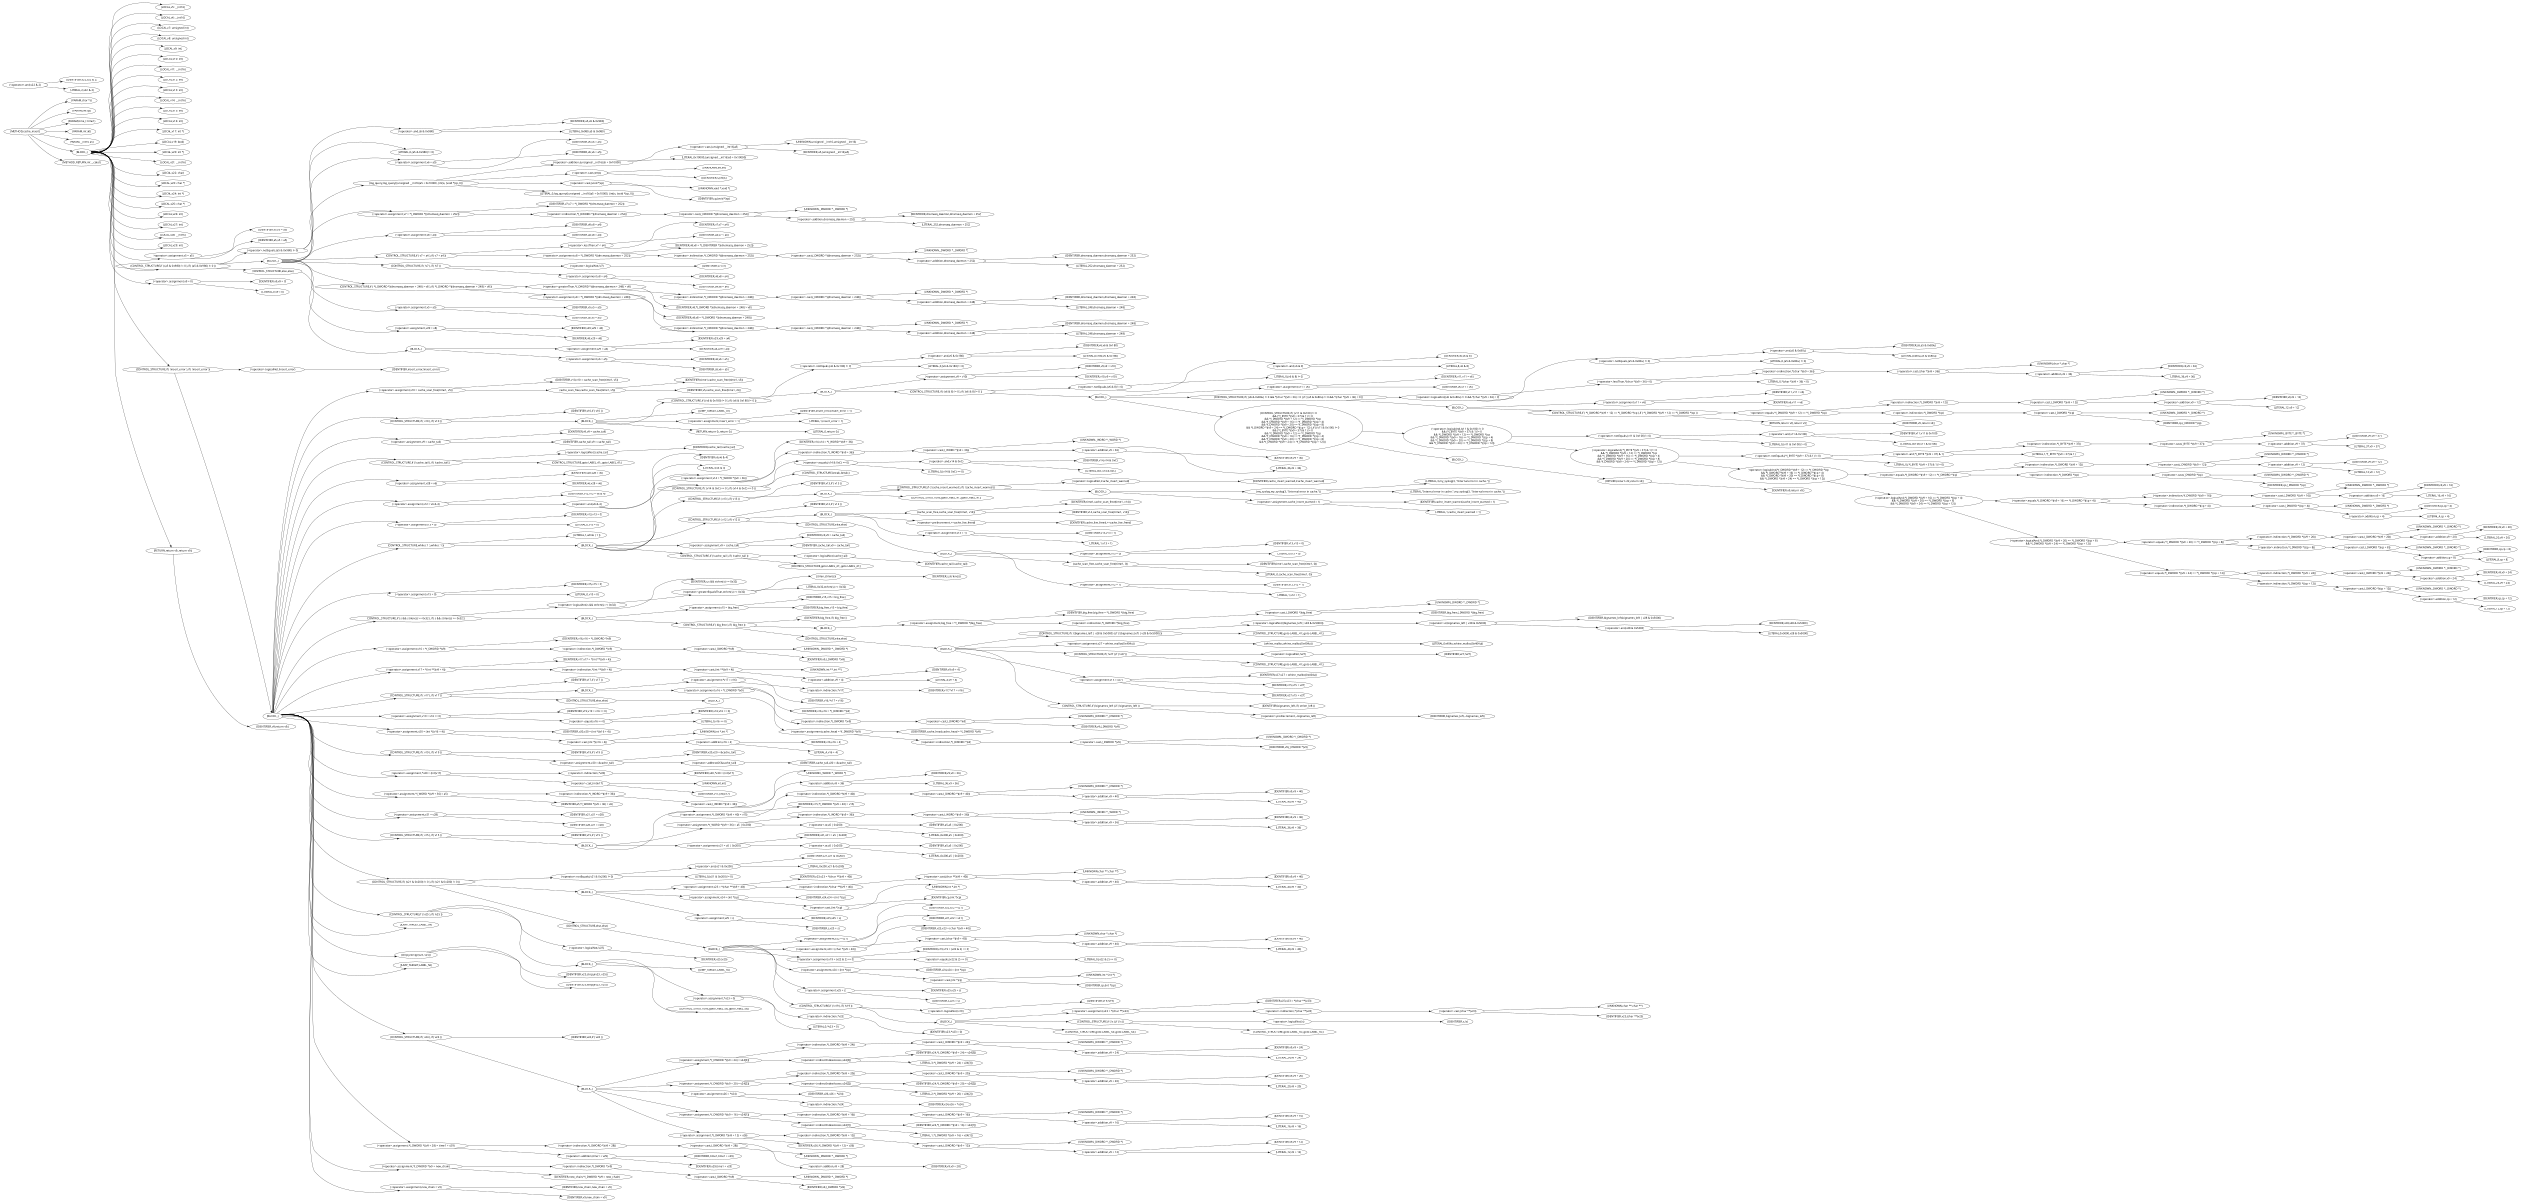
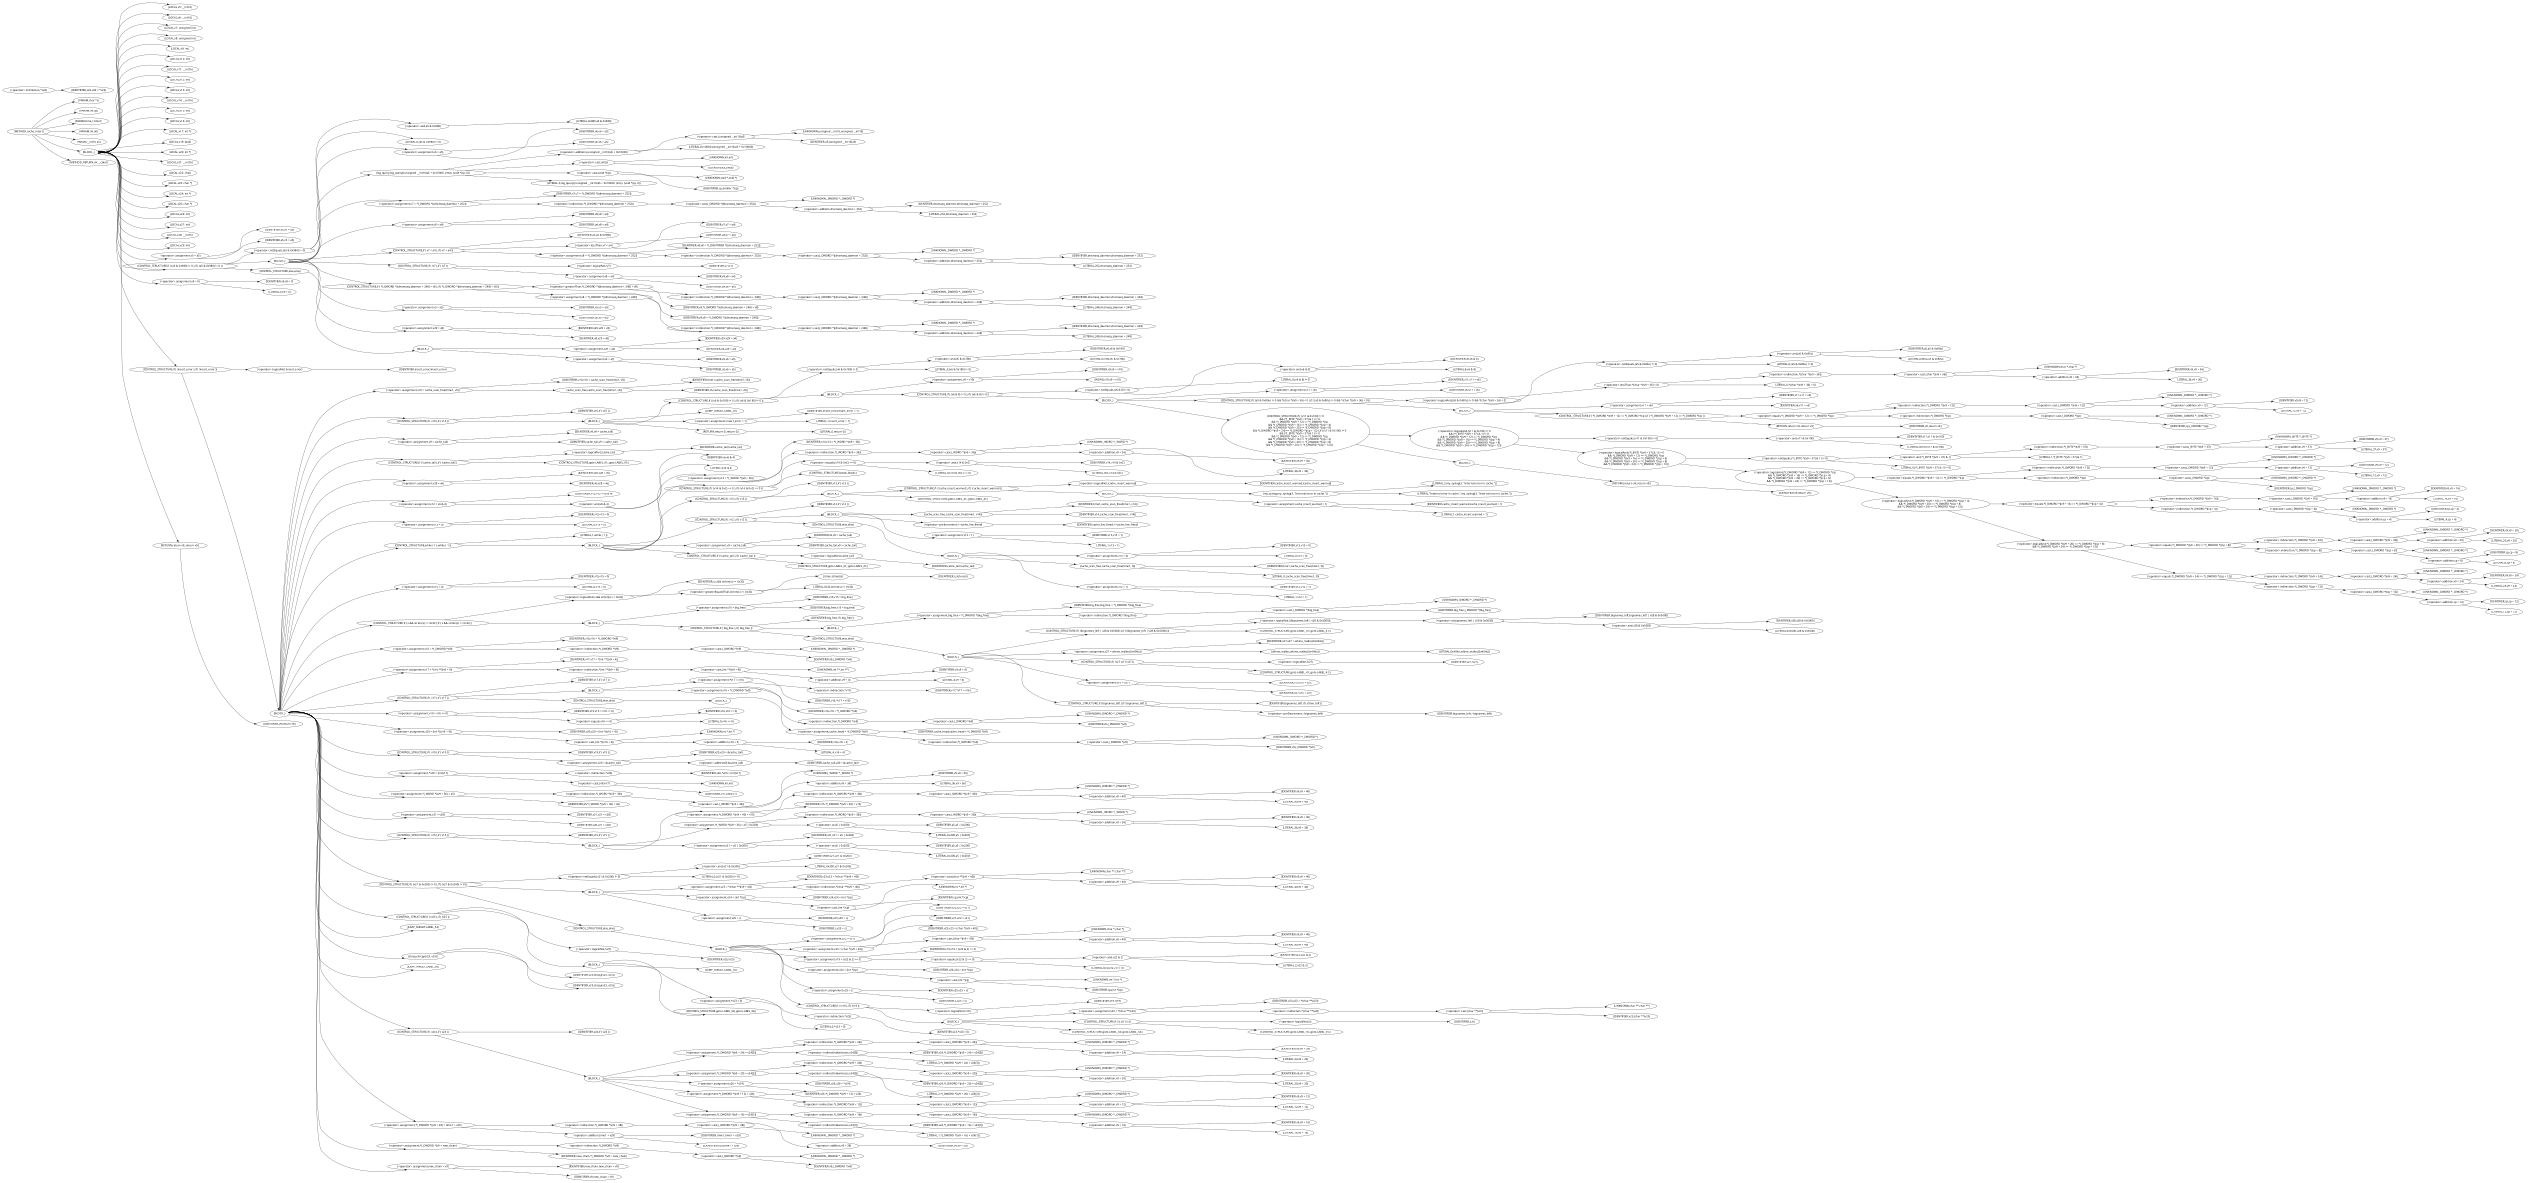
(501, 126) -> (510, 242)
(714, 199) -> (721, 189)
(1101, 377) -> (1108, 380)
(1788, 445) -> none
(1190, 678) -> (1202, 646)
none -> (1033, 959)
(770, 1099) -> (775, 1089)
